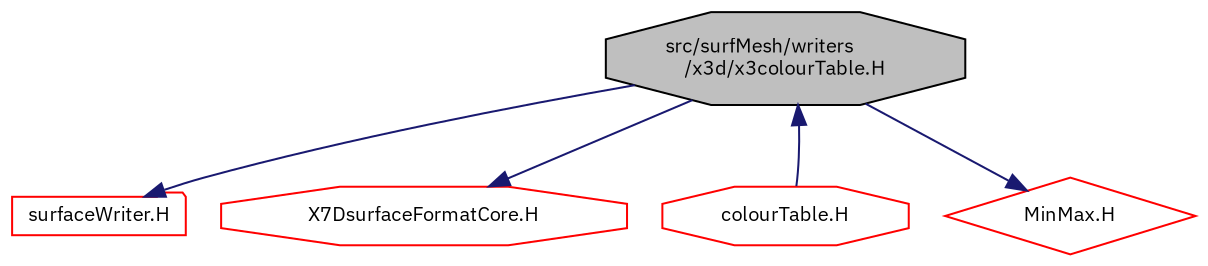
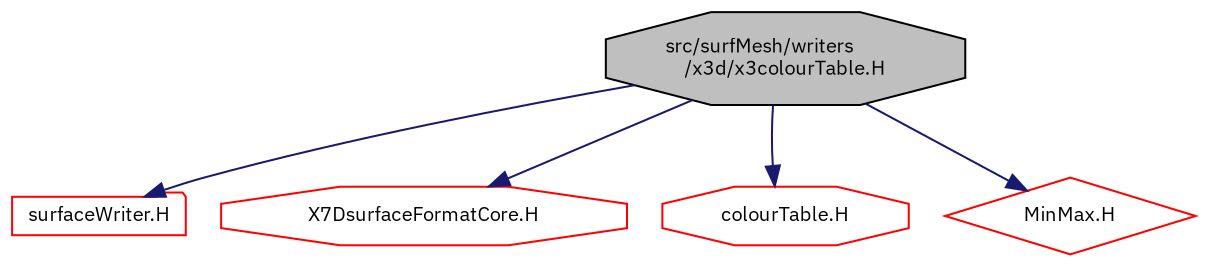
(799, 156) -> (772, 135)
